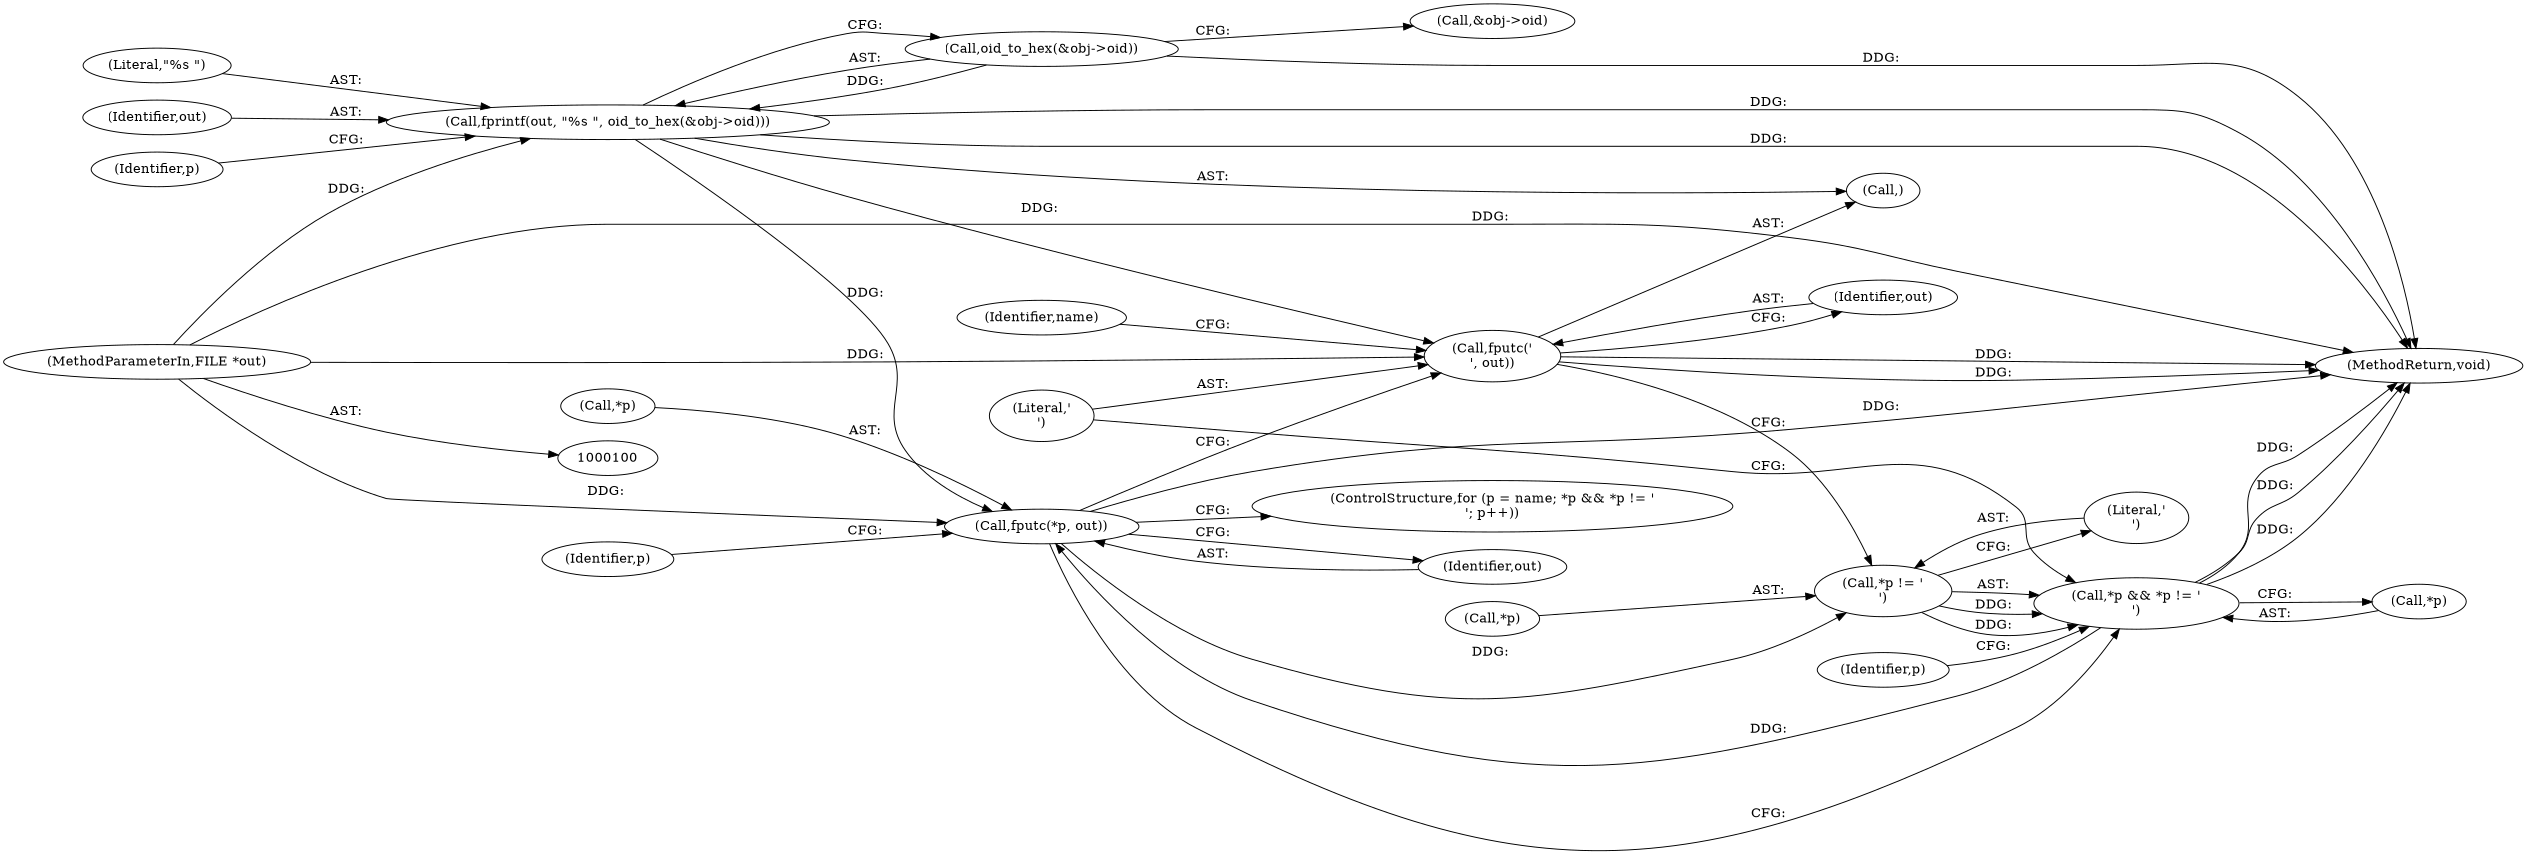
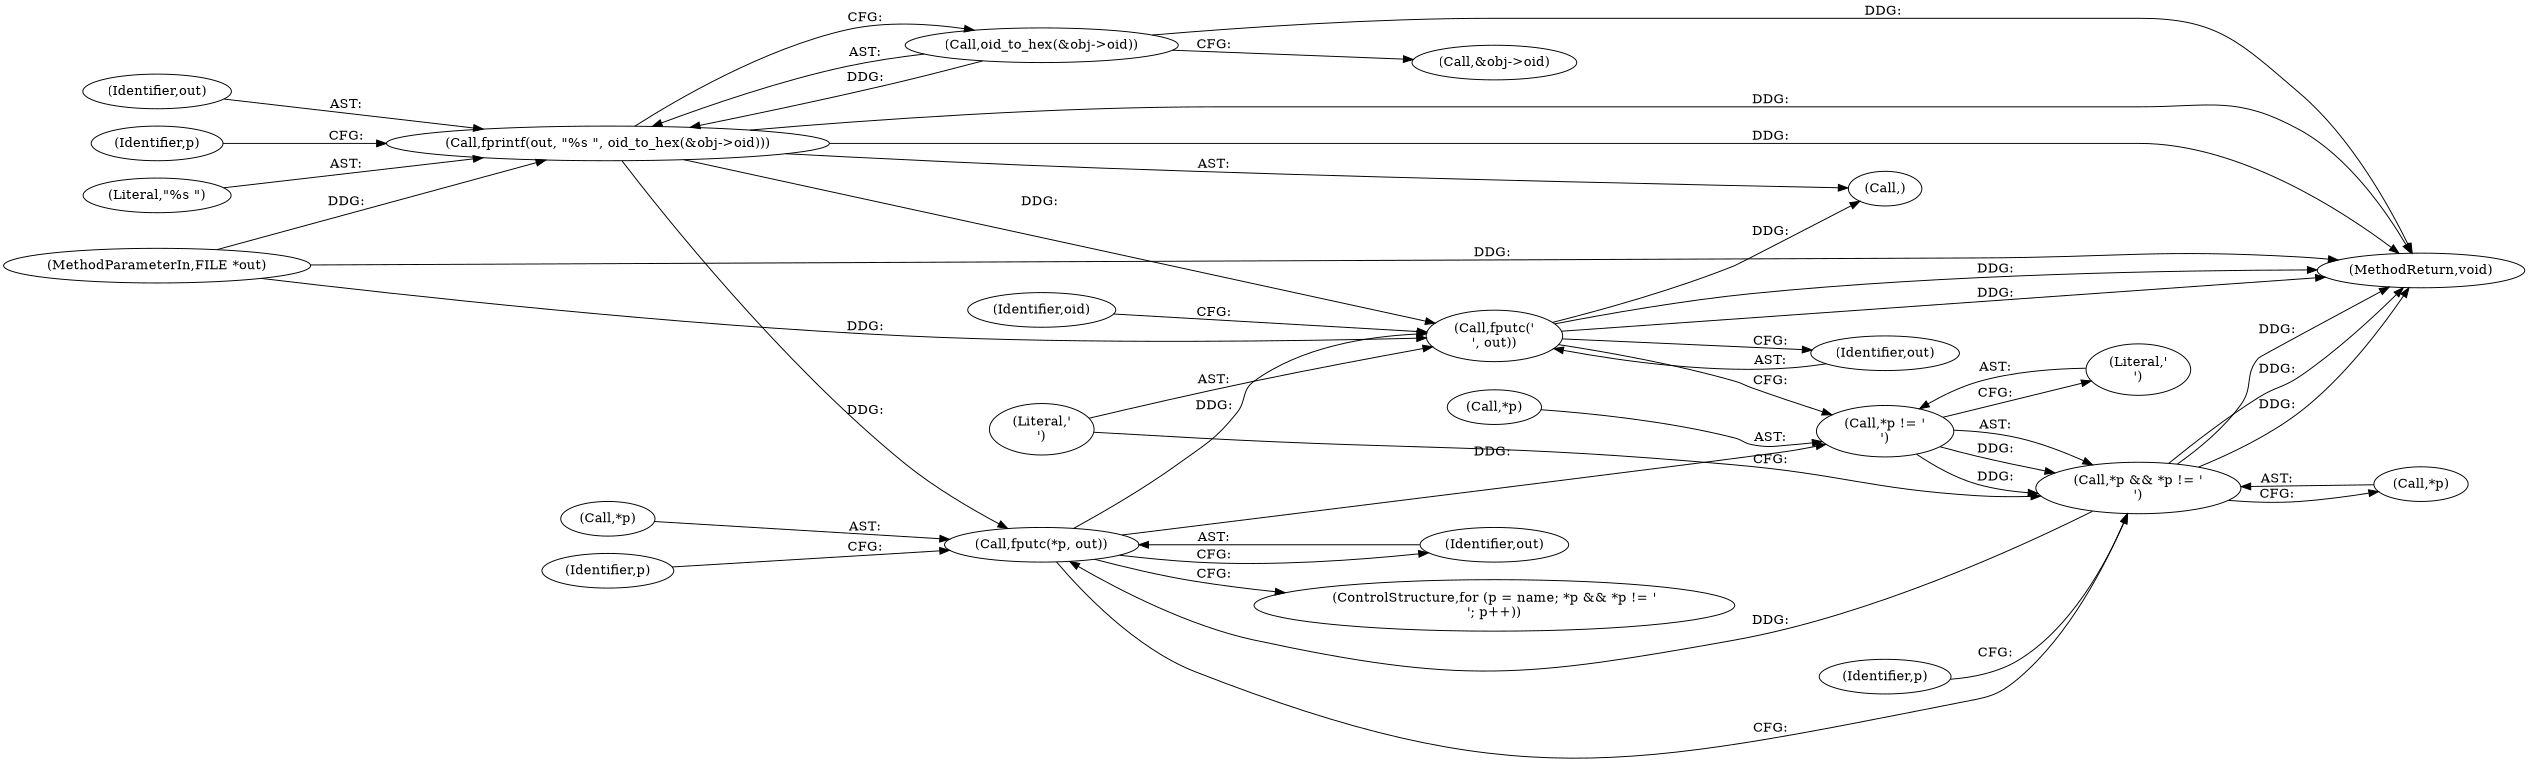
(1771, 224) -> (1773, 231)
(1042, 318) -> (1042, 310)
(1704, 436) -> none
(1215, 442) -> (1216, 406)
(608, 458) -> none
(541, 506) -> none
